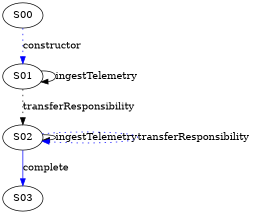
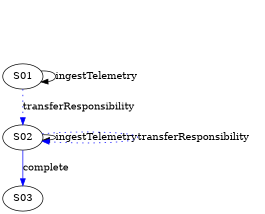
(23, 15) -> none
(23, 103) -> (23, 103)
